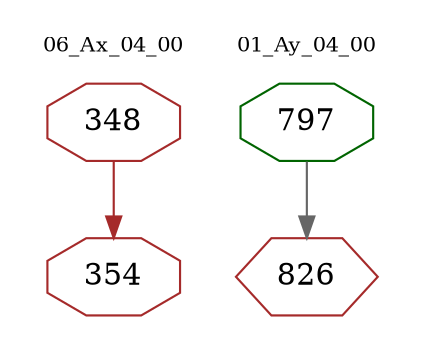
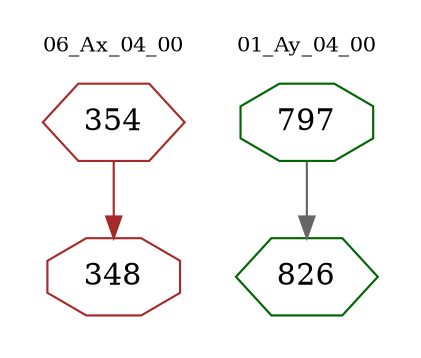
(114, 189) -> (114, 189)
(114, 277) -> (114, 122)
(307, 277) -> (307, 277)
